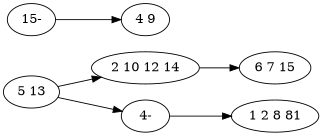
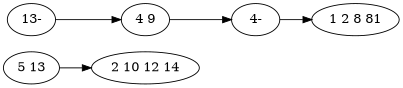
(31, 20) -> (31, 20)
(275, 68) -> none
(86, 103) -> (196, 20)
